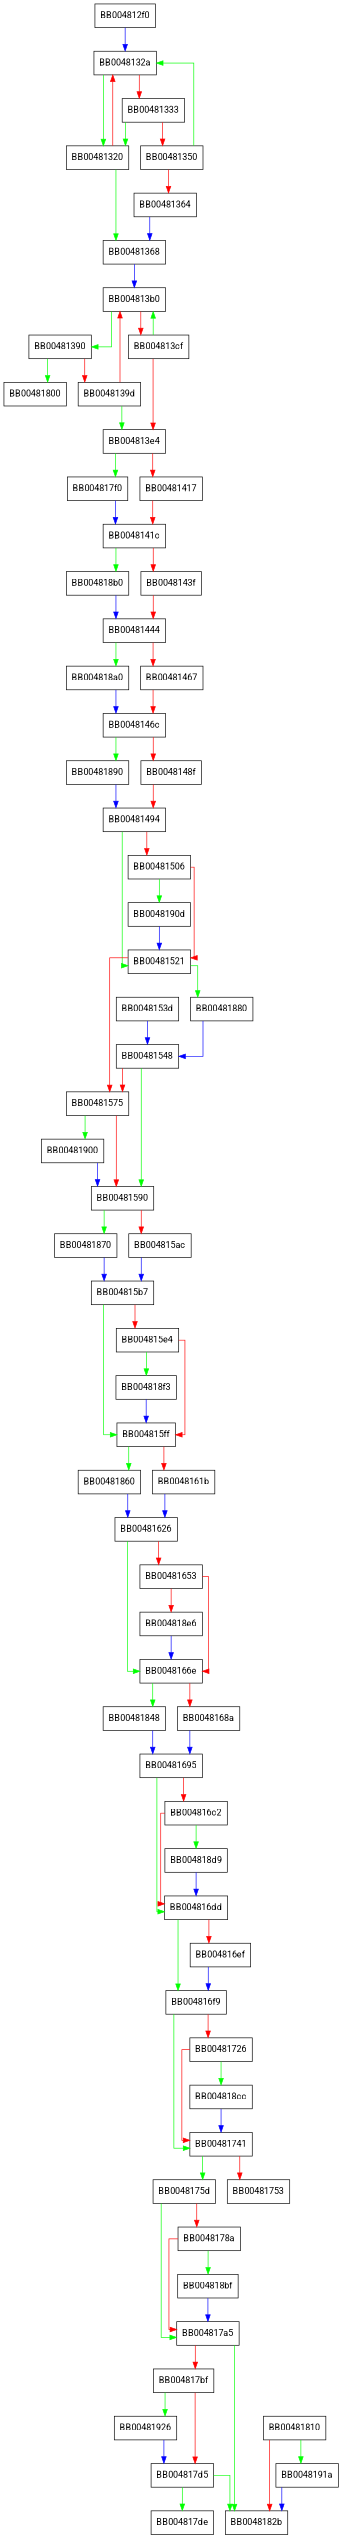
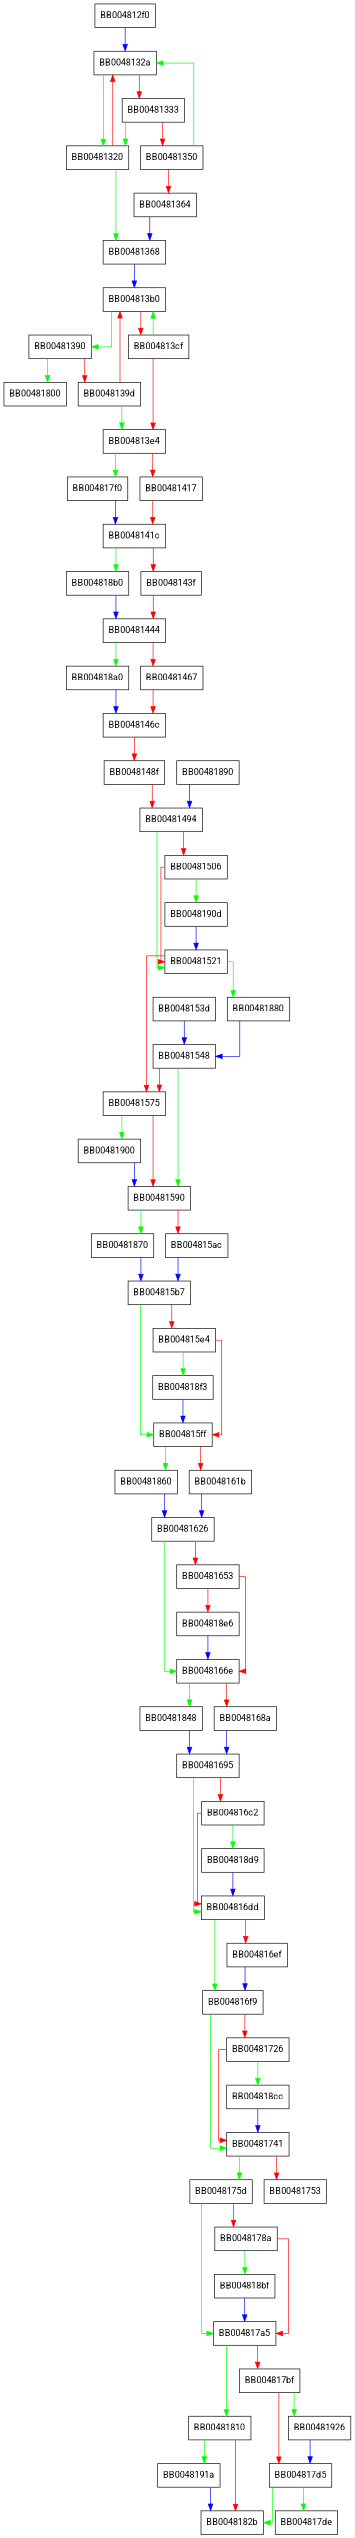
(116, 746) -> none
(235, 2425) -> (226, 2378)
